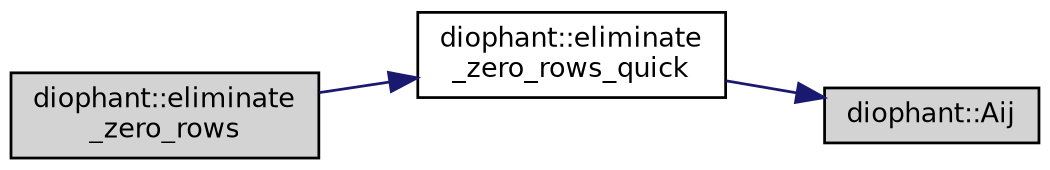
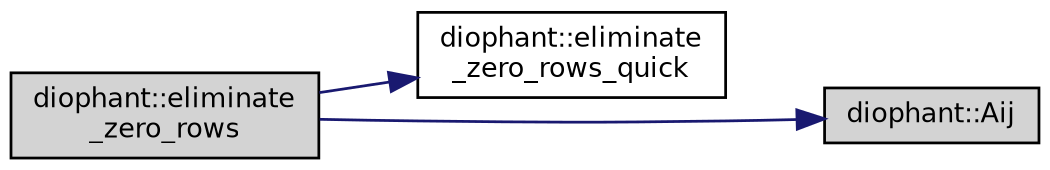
(761, 87) -> (558, 122)
